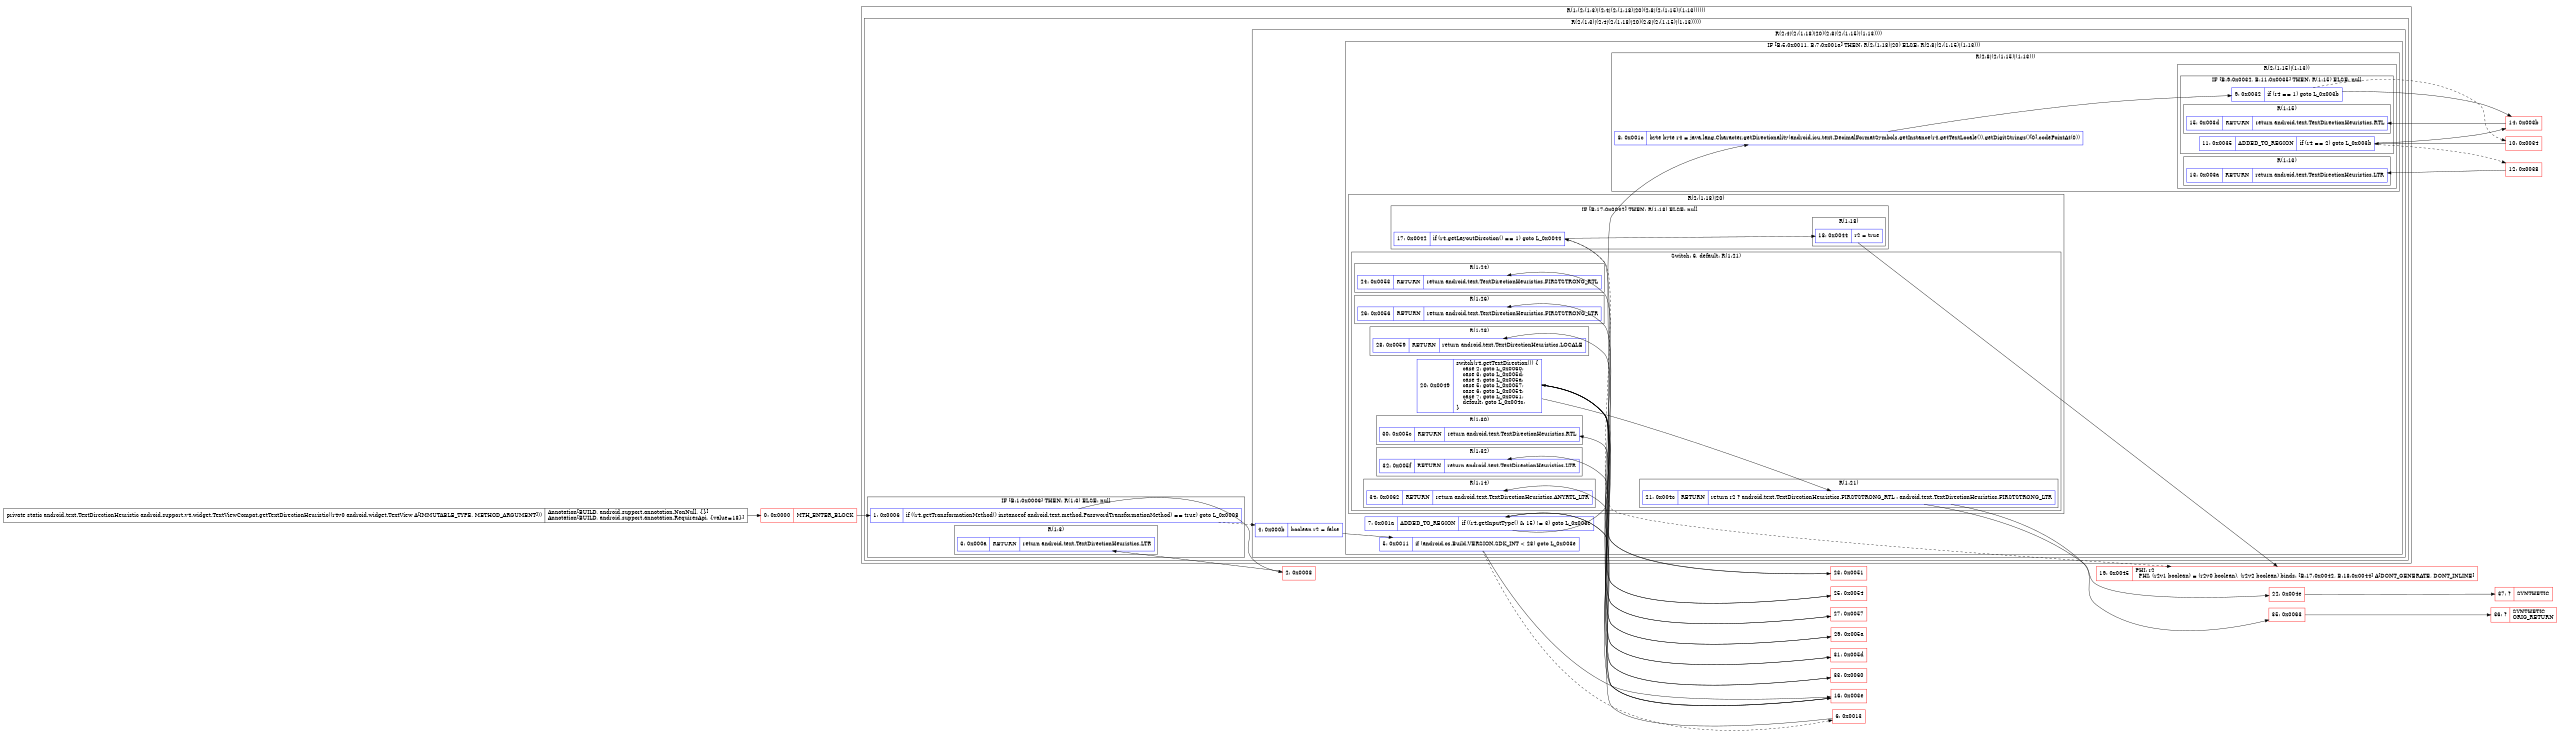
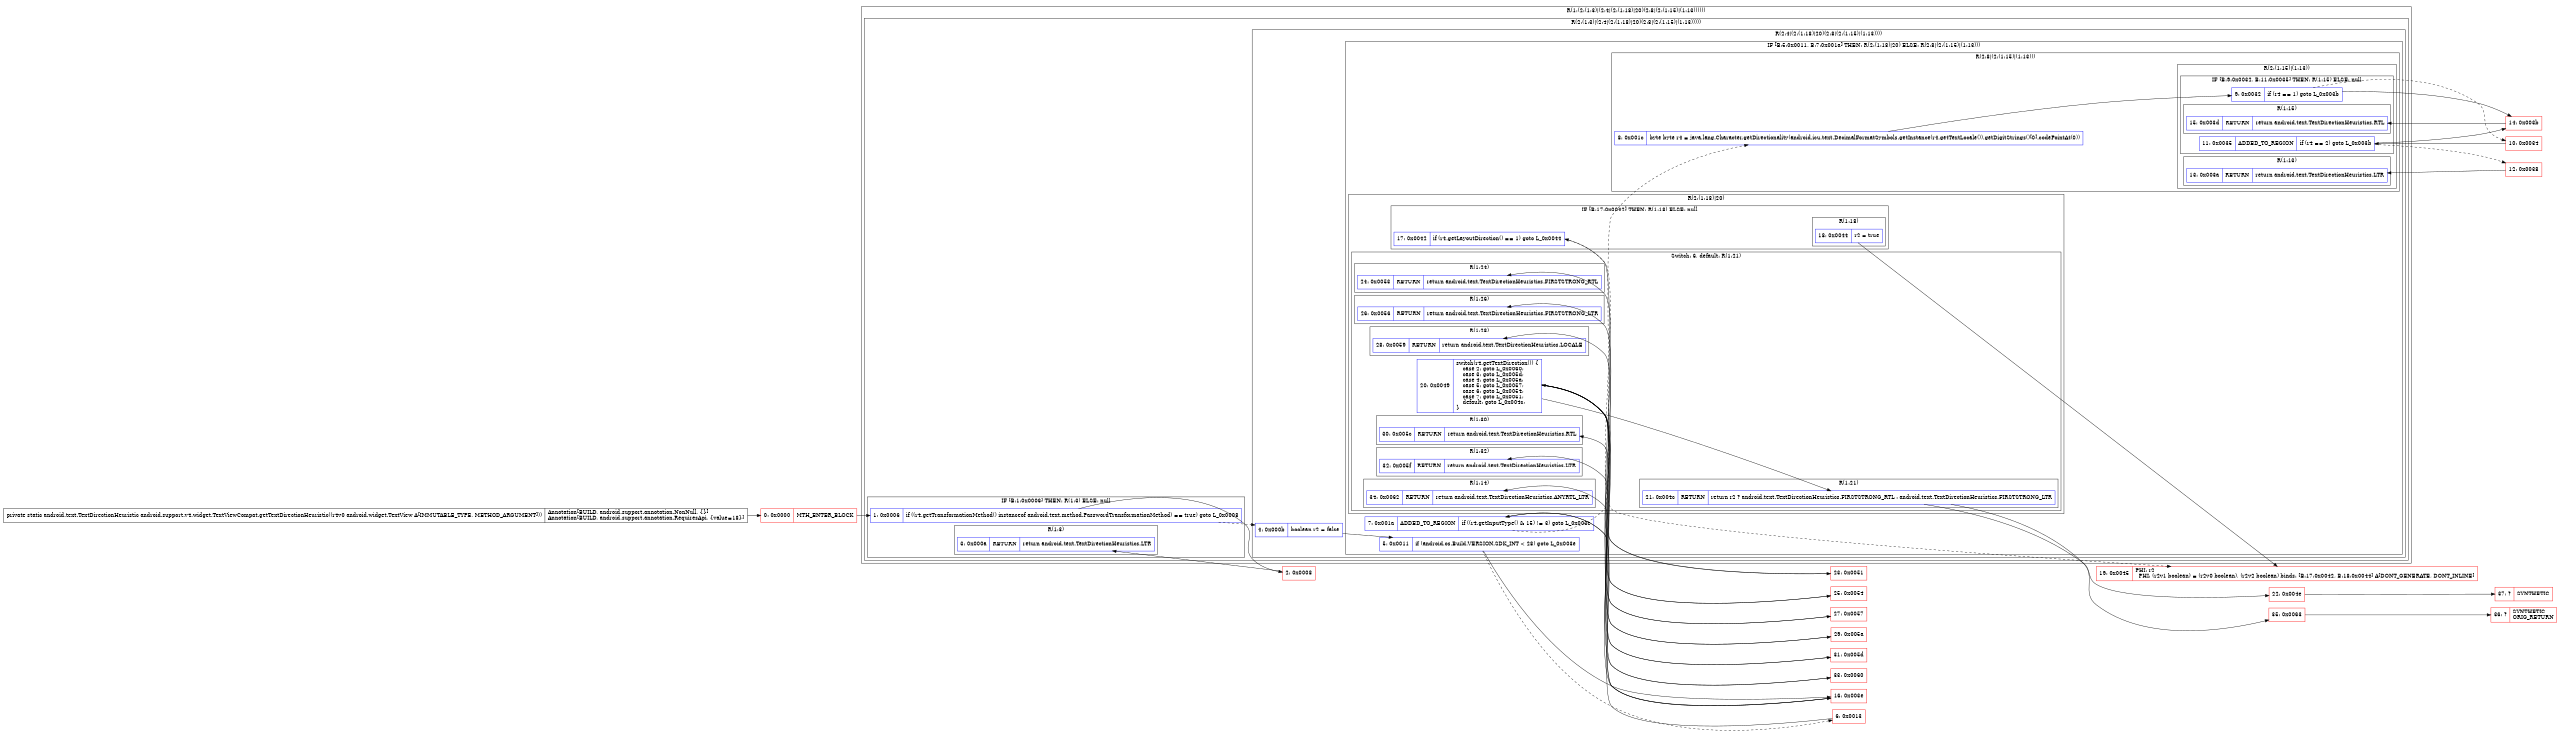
(1688, 237) -> none
(1608, 266) -> (1608, 266)
